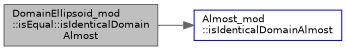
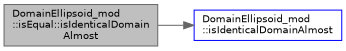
(268, 25) -> (268, 25)
